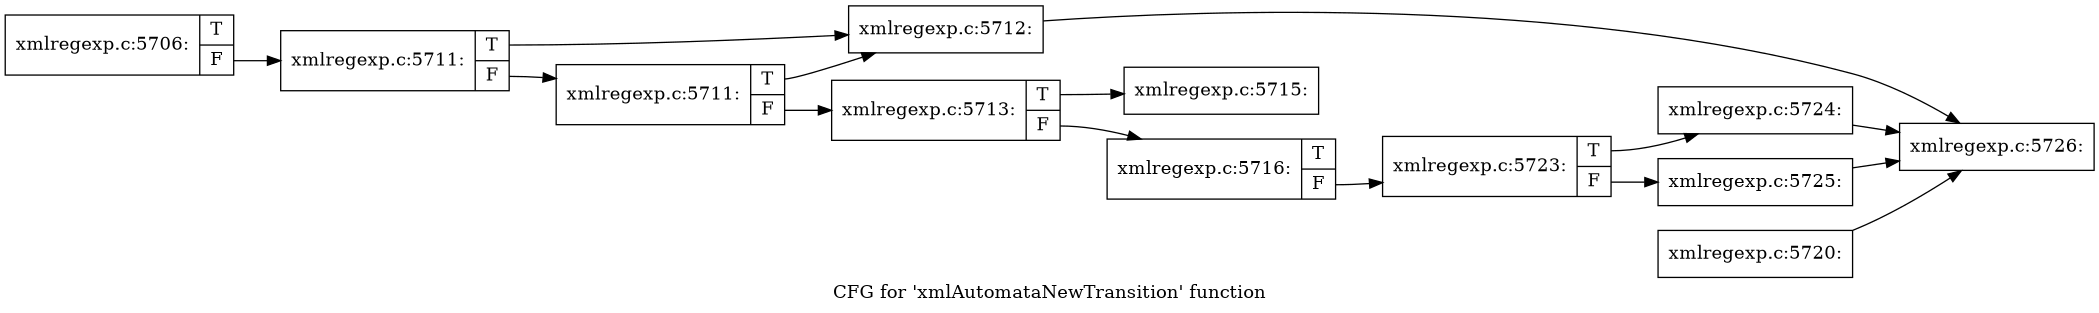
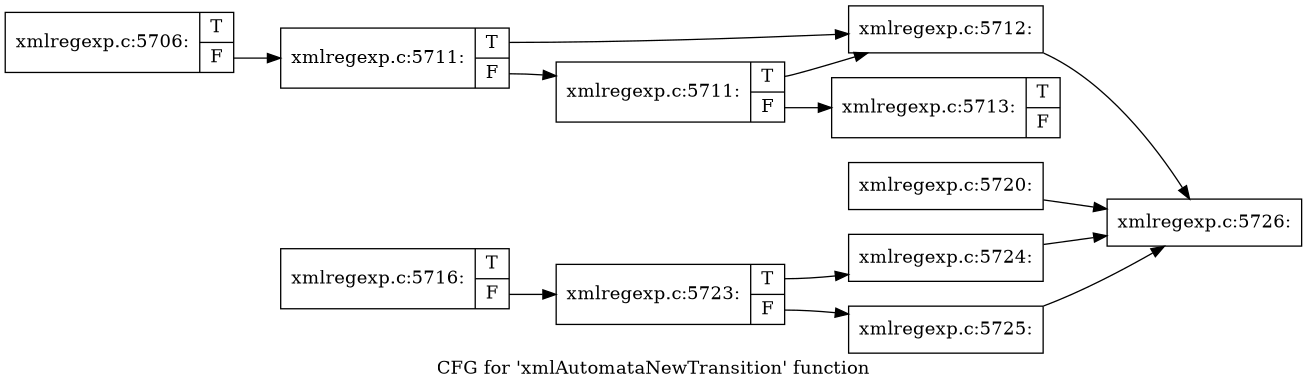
(1221, 91) -> none
(1094, 129) -> none
